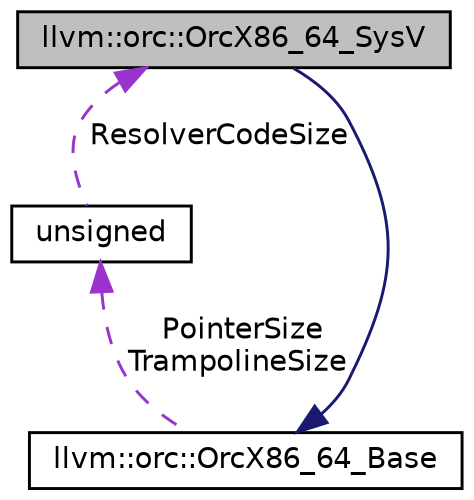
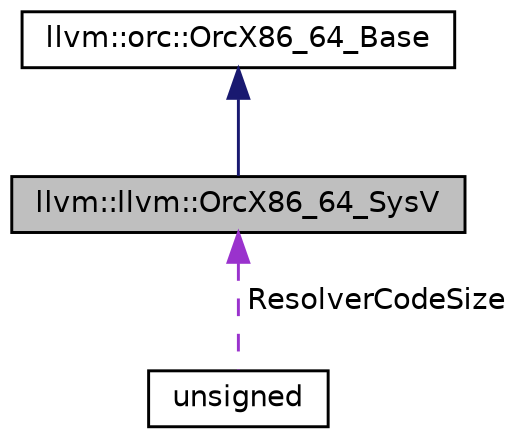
(234, 40) -> (238, 205)
(125, 375) -> none
